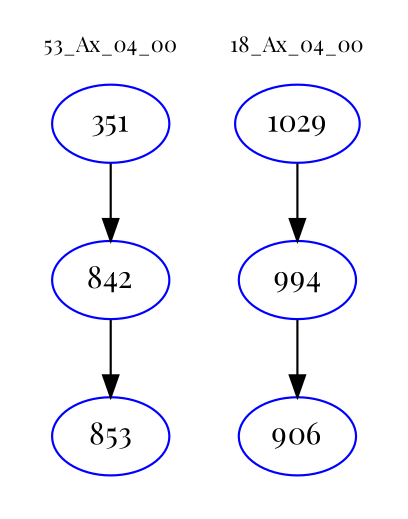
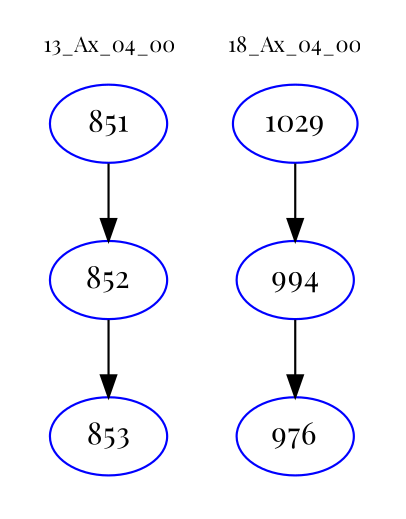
(111, 47) -> (110, 47)
(111, 124) -> (109, 124)
(111, 280) -> (109, 280)
(297, 436) -> (295, 436)
